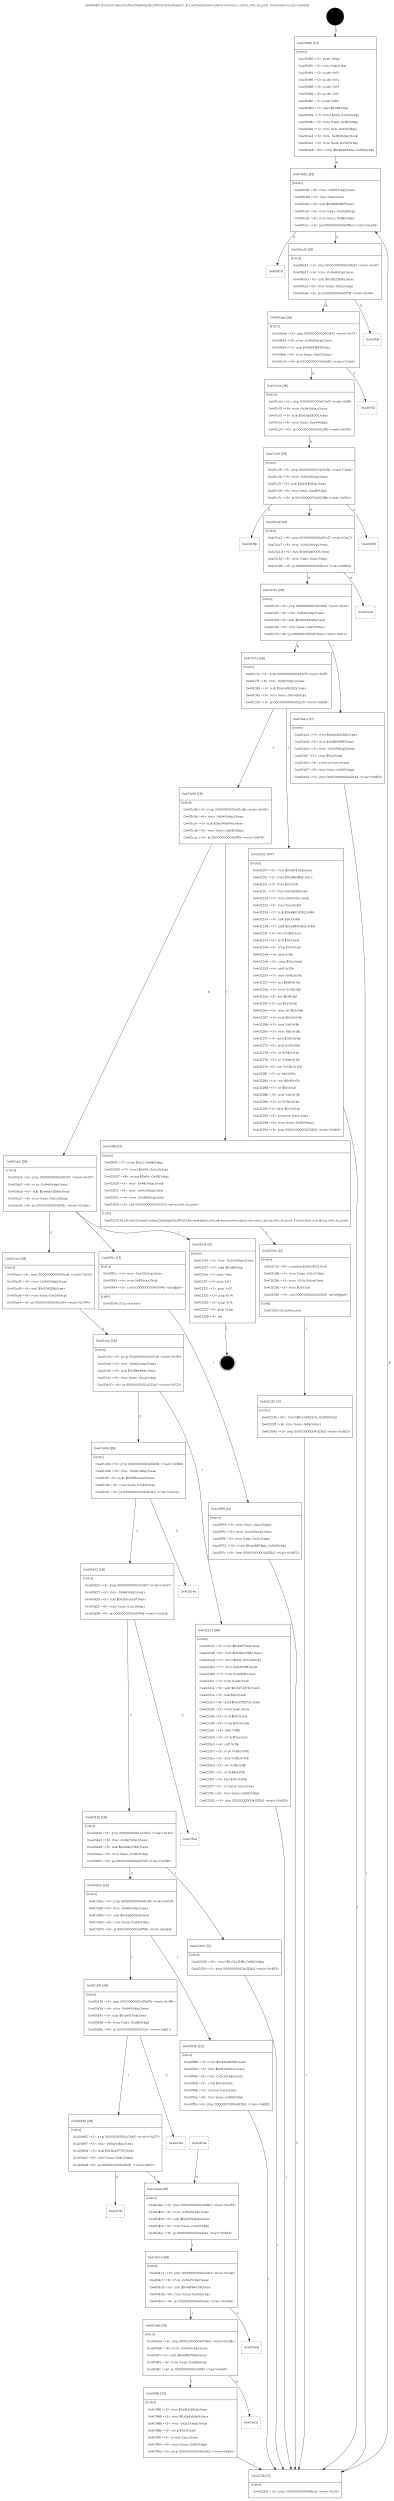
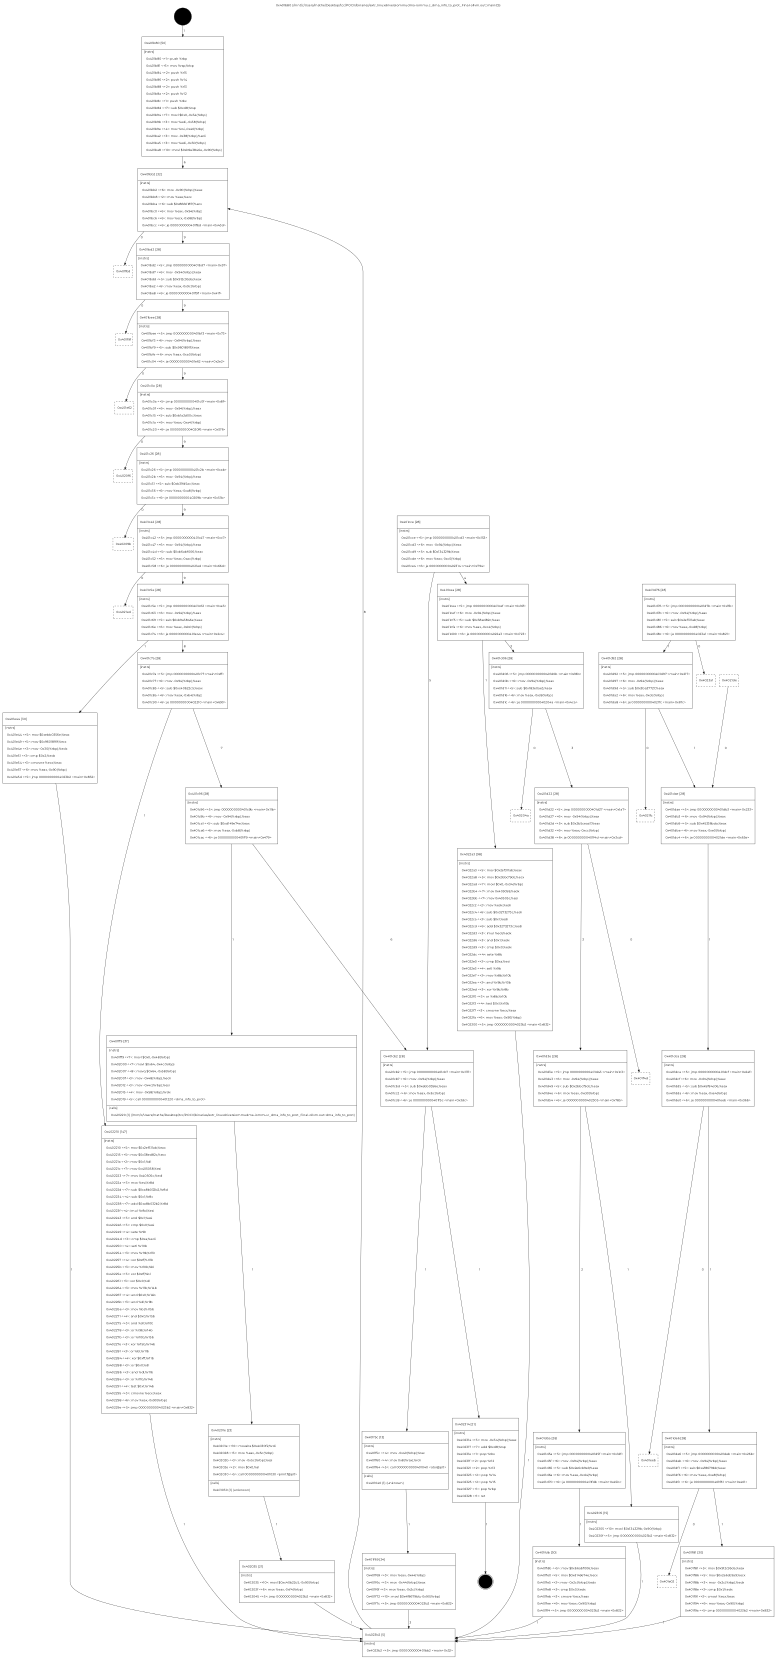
(359, 518) -> (133, 450)
(49, 1231) -> (428, 810)
(131, 1956) -> none
